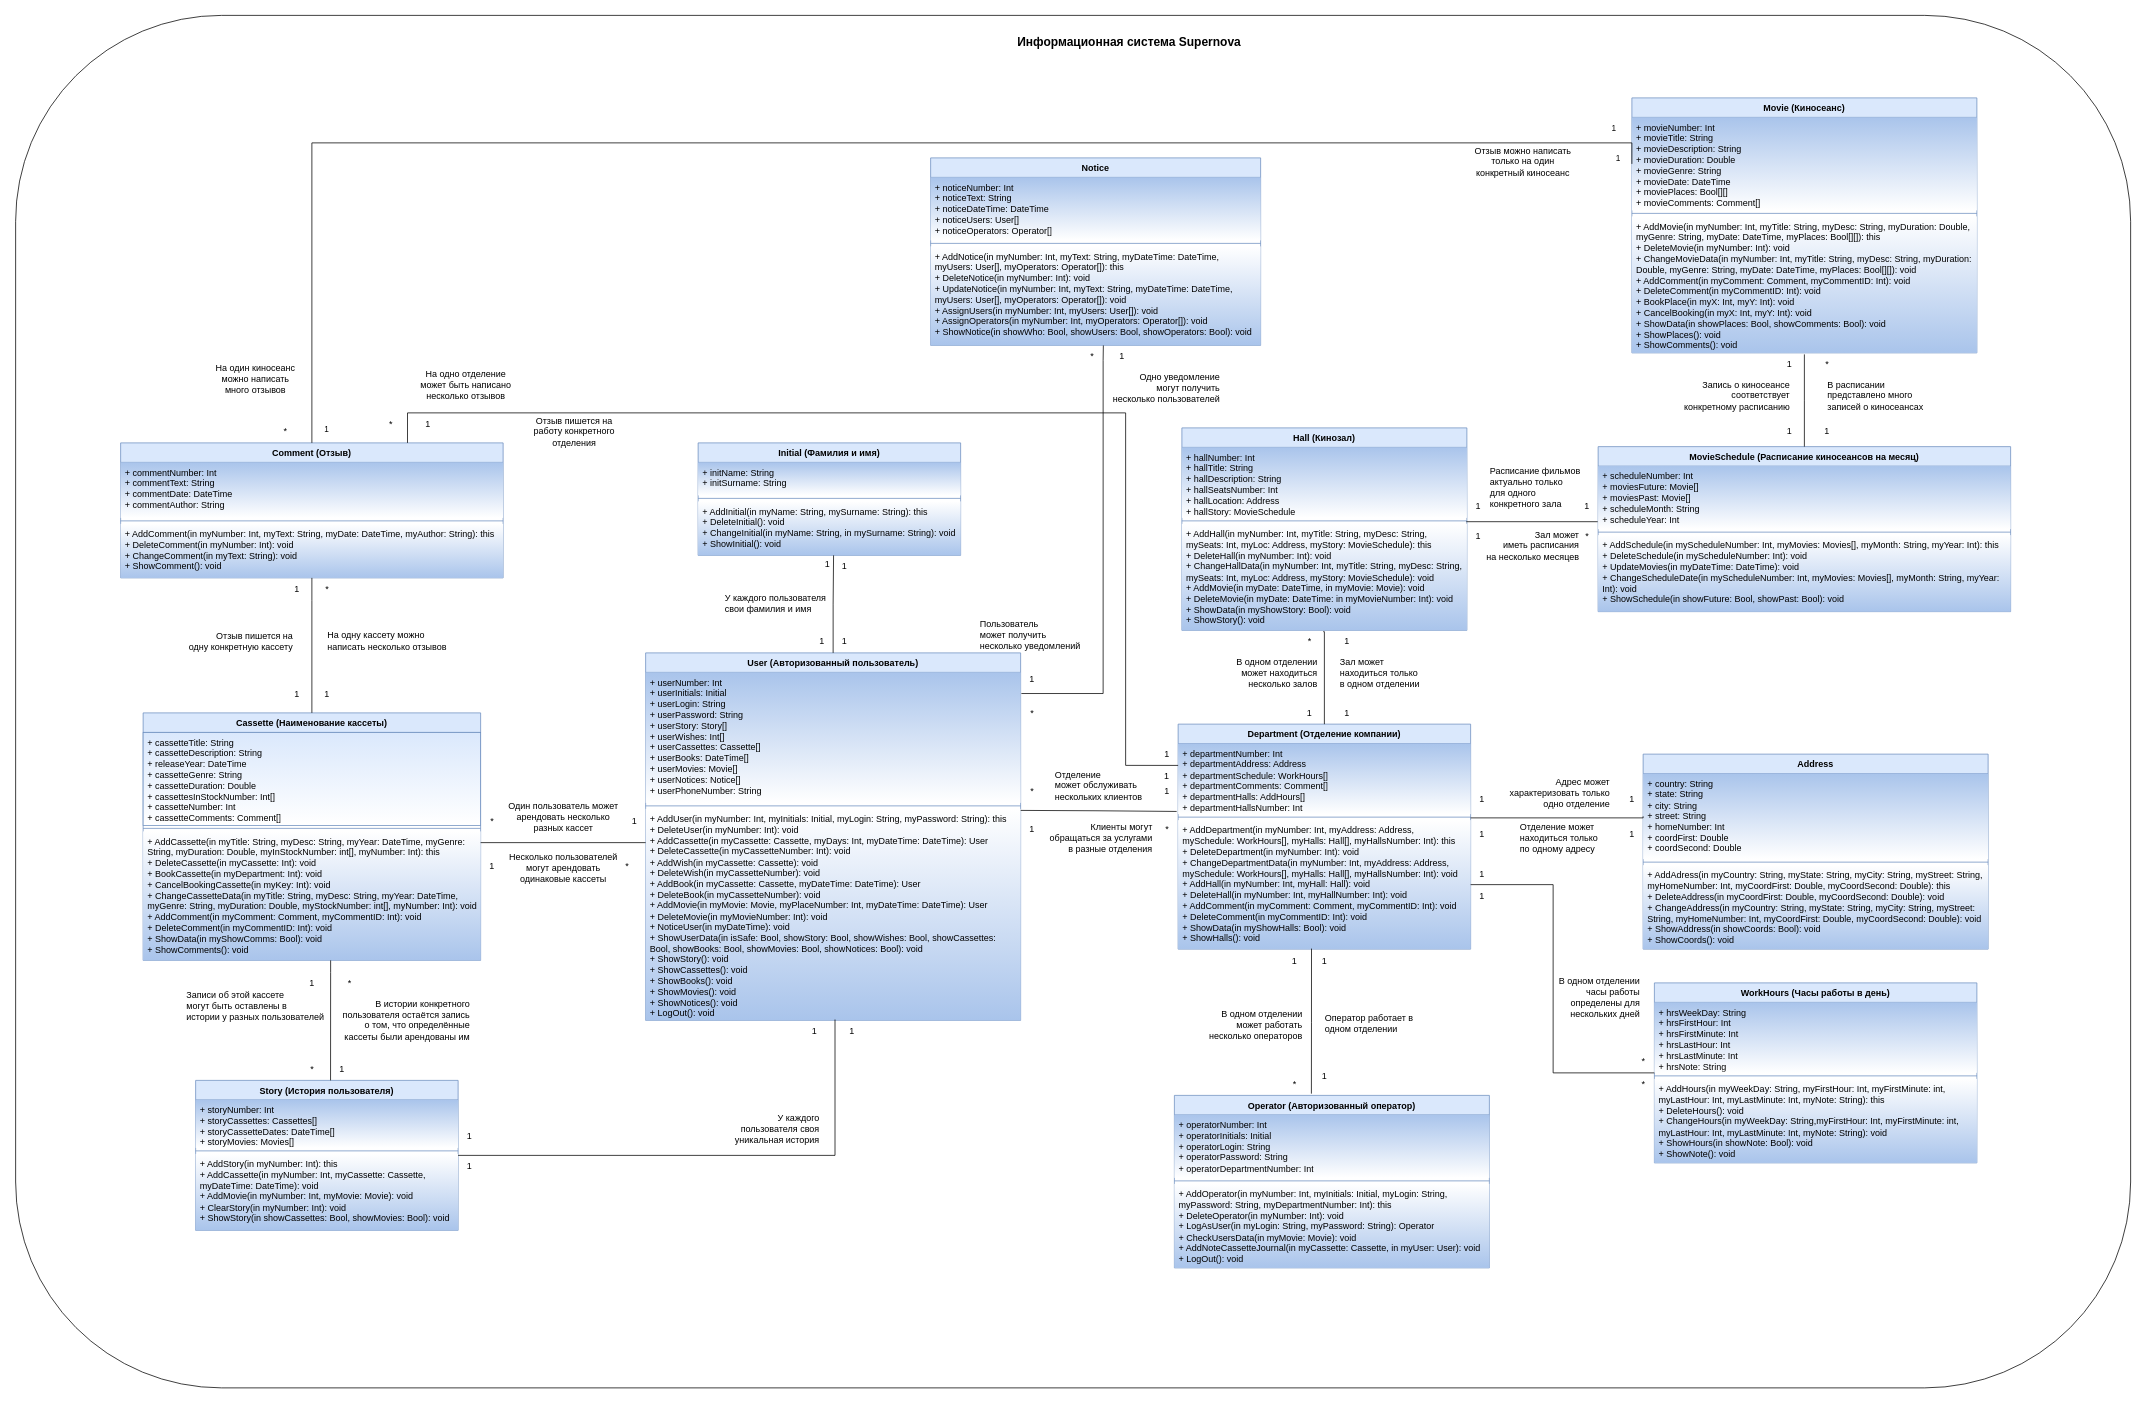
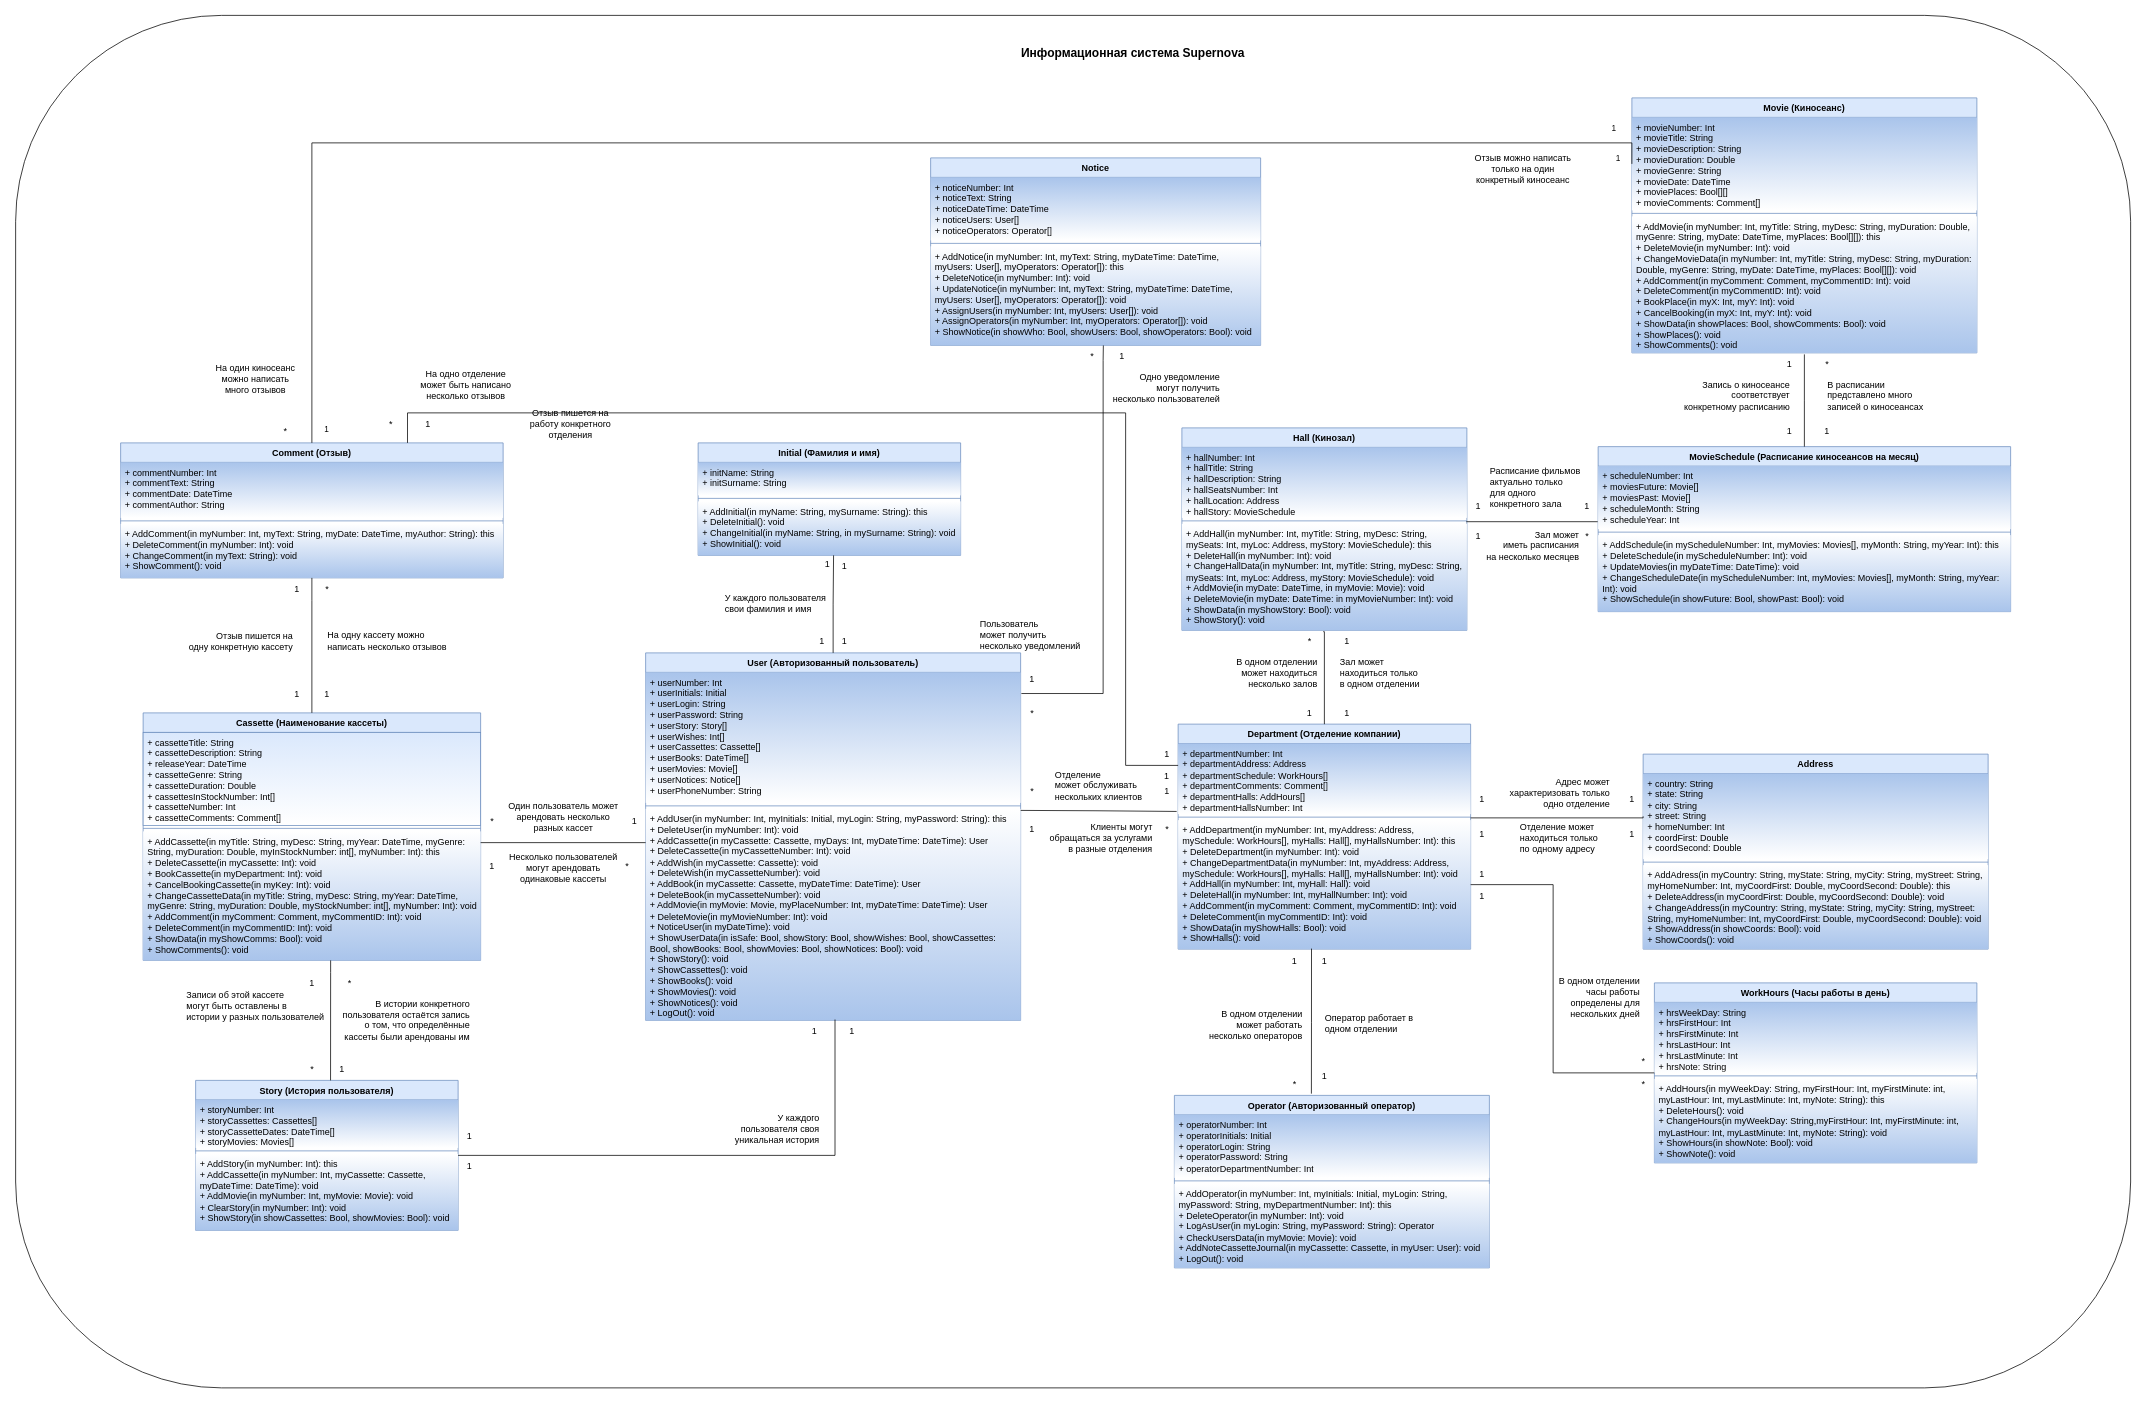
(1129, 42) -> (1133, 53)
(1523, 162) -> (1523, 169)
(574, 432) -> (570, 424)
